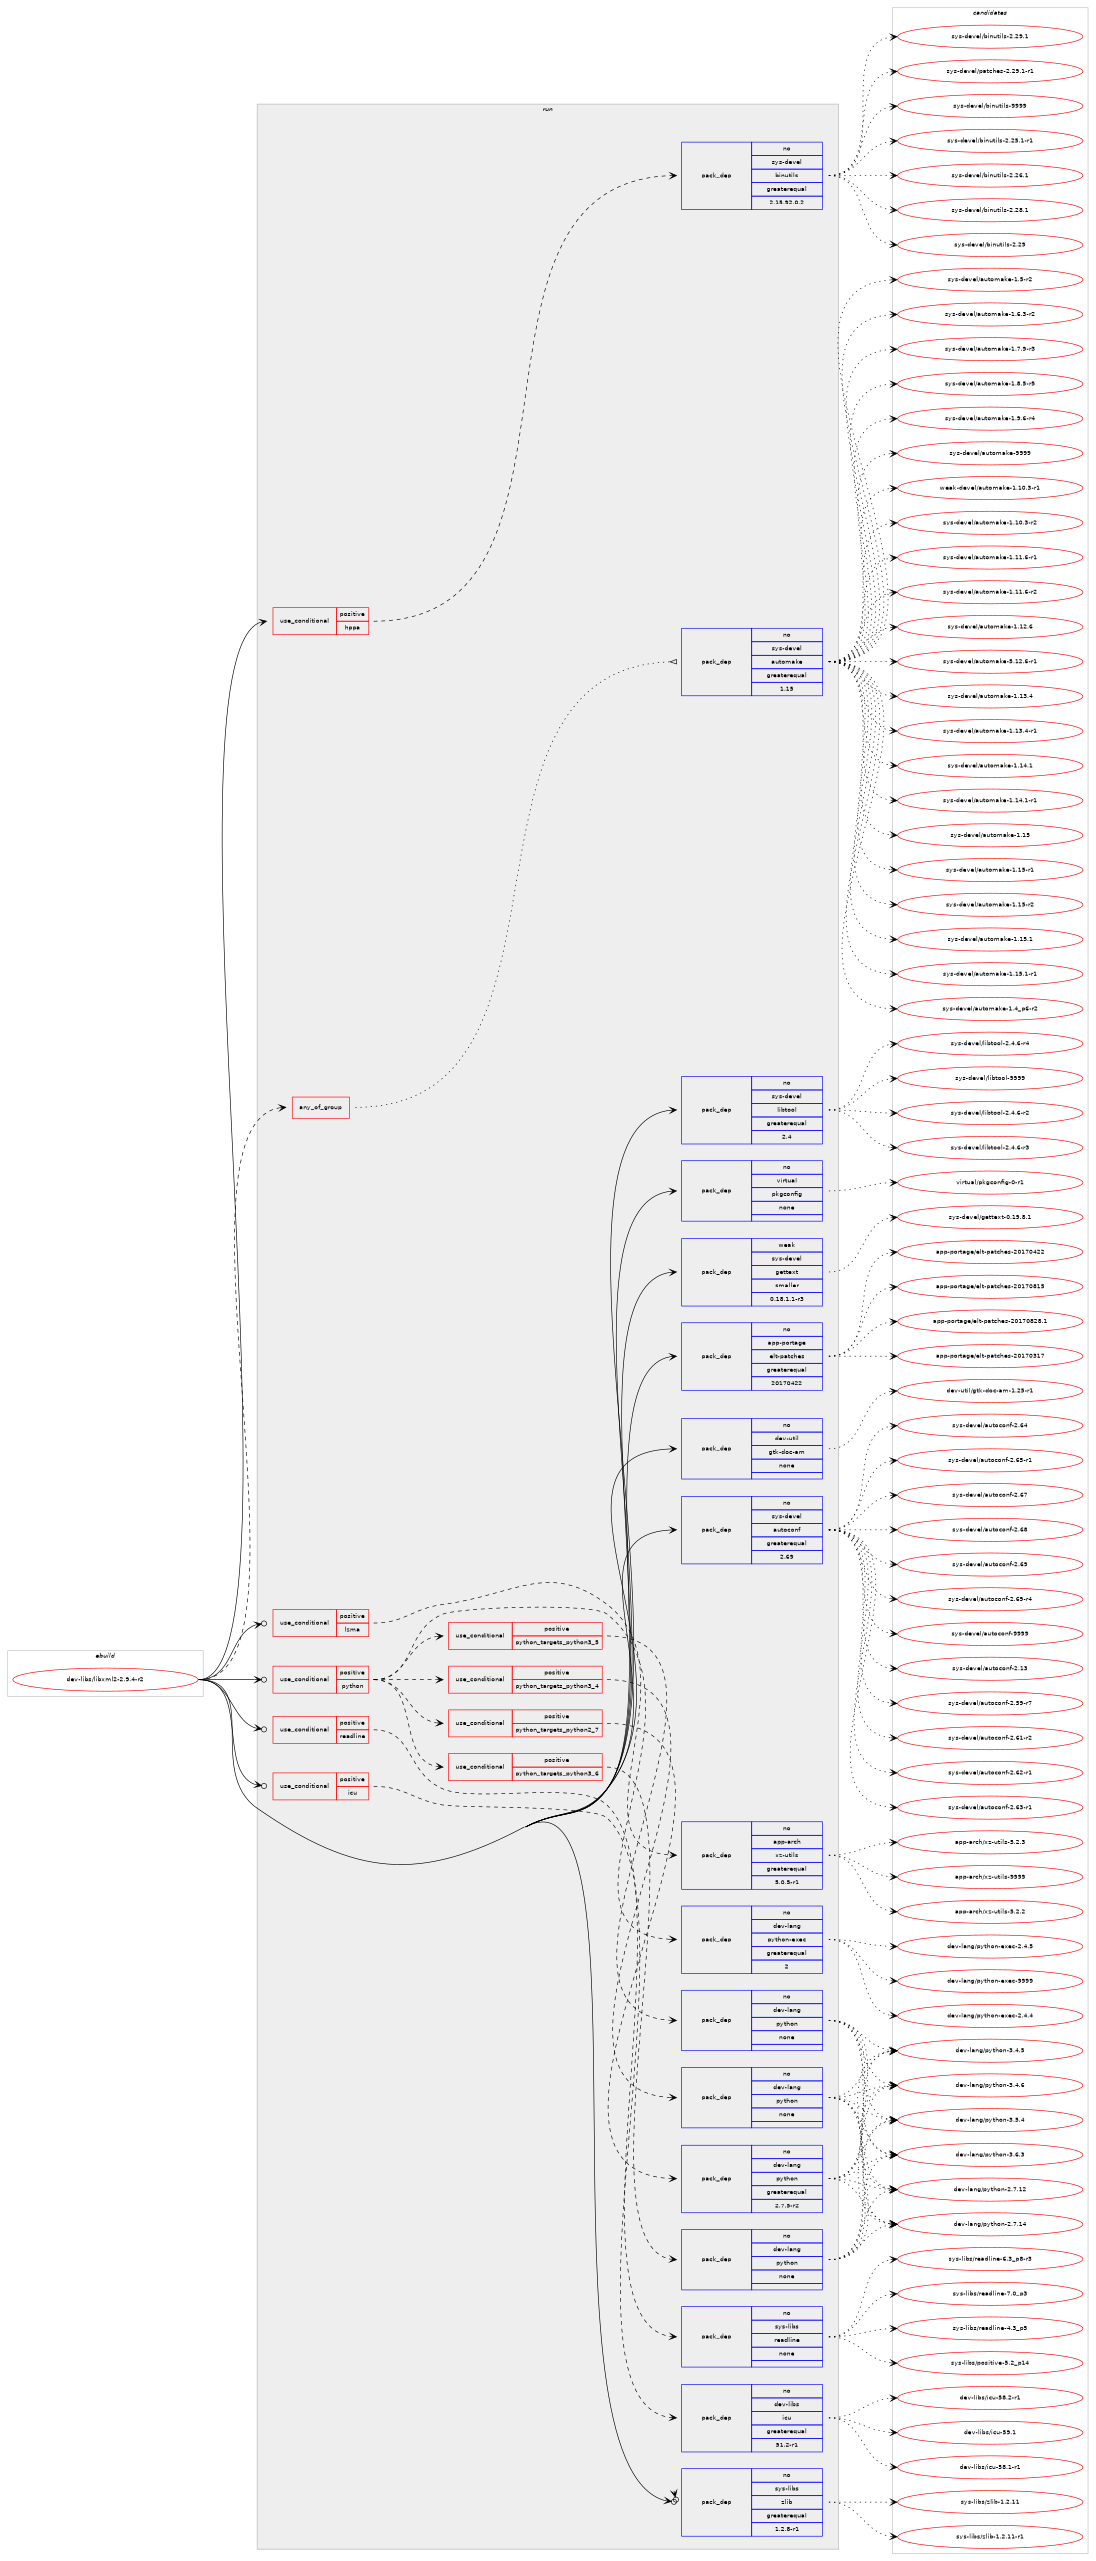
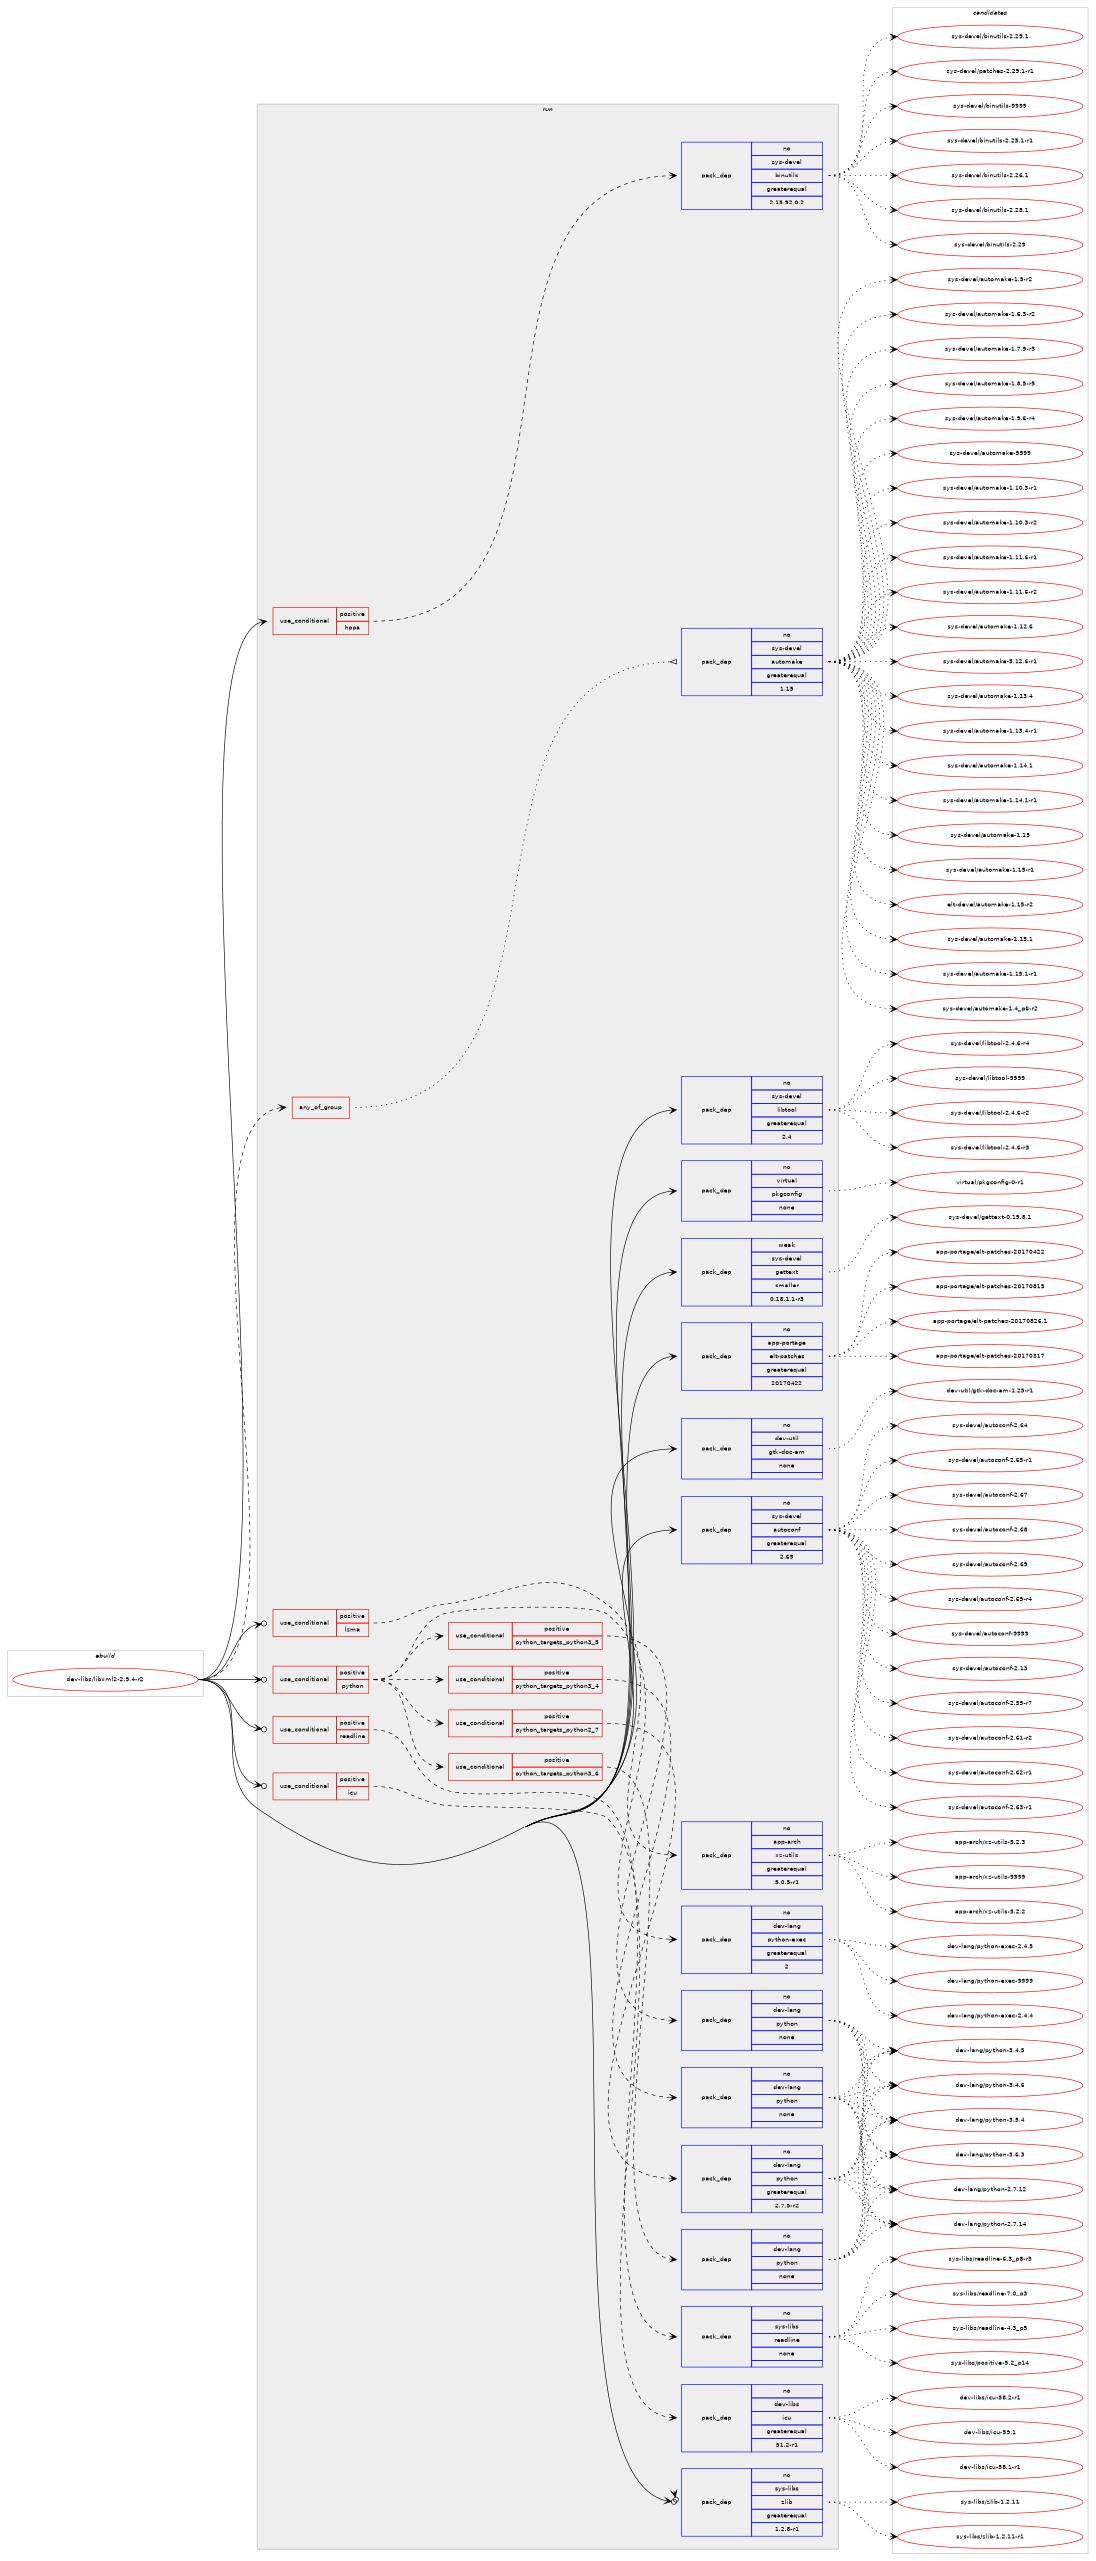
(990, 488) -> (990, 488)
(990, 905) -> (990, 905)
(990, 1321) -> (990, 1321)
